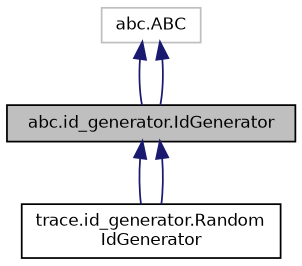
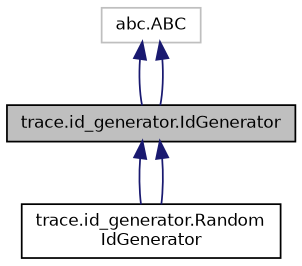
(151, 123) -> (151, 123)
